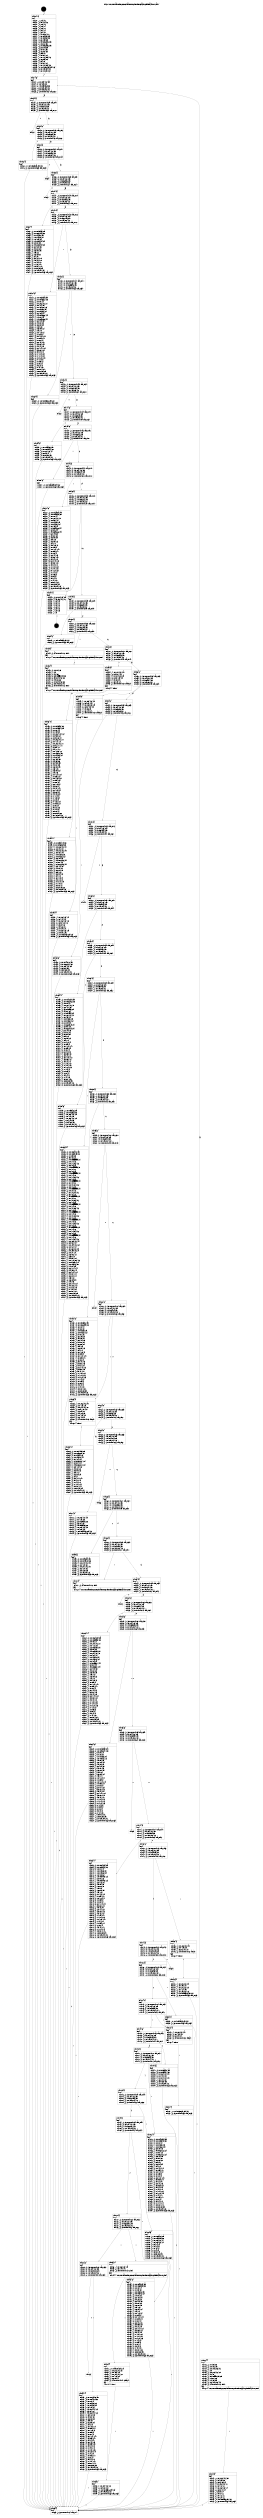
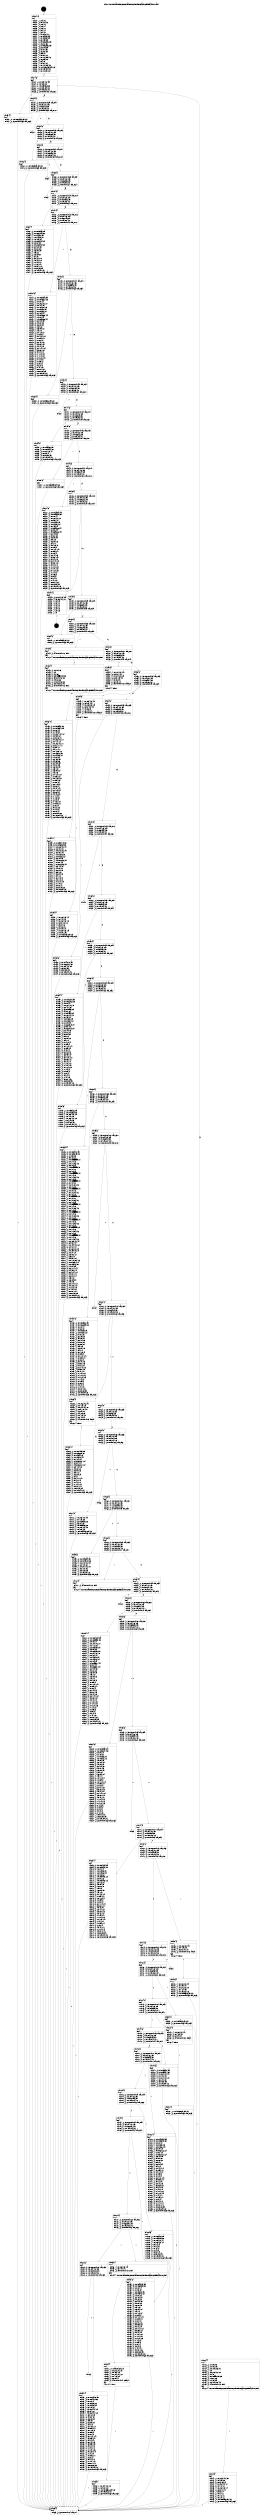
none -> (18, 119)
